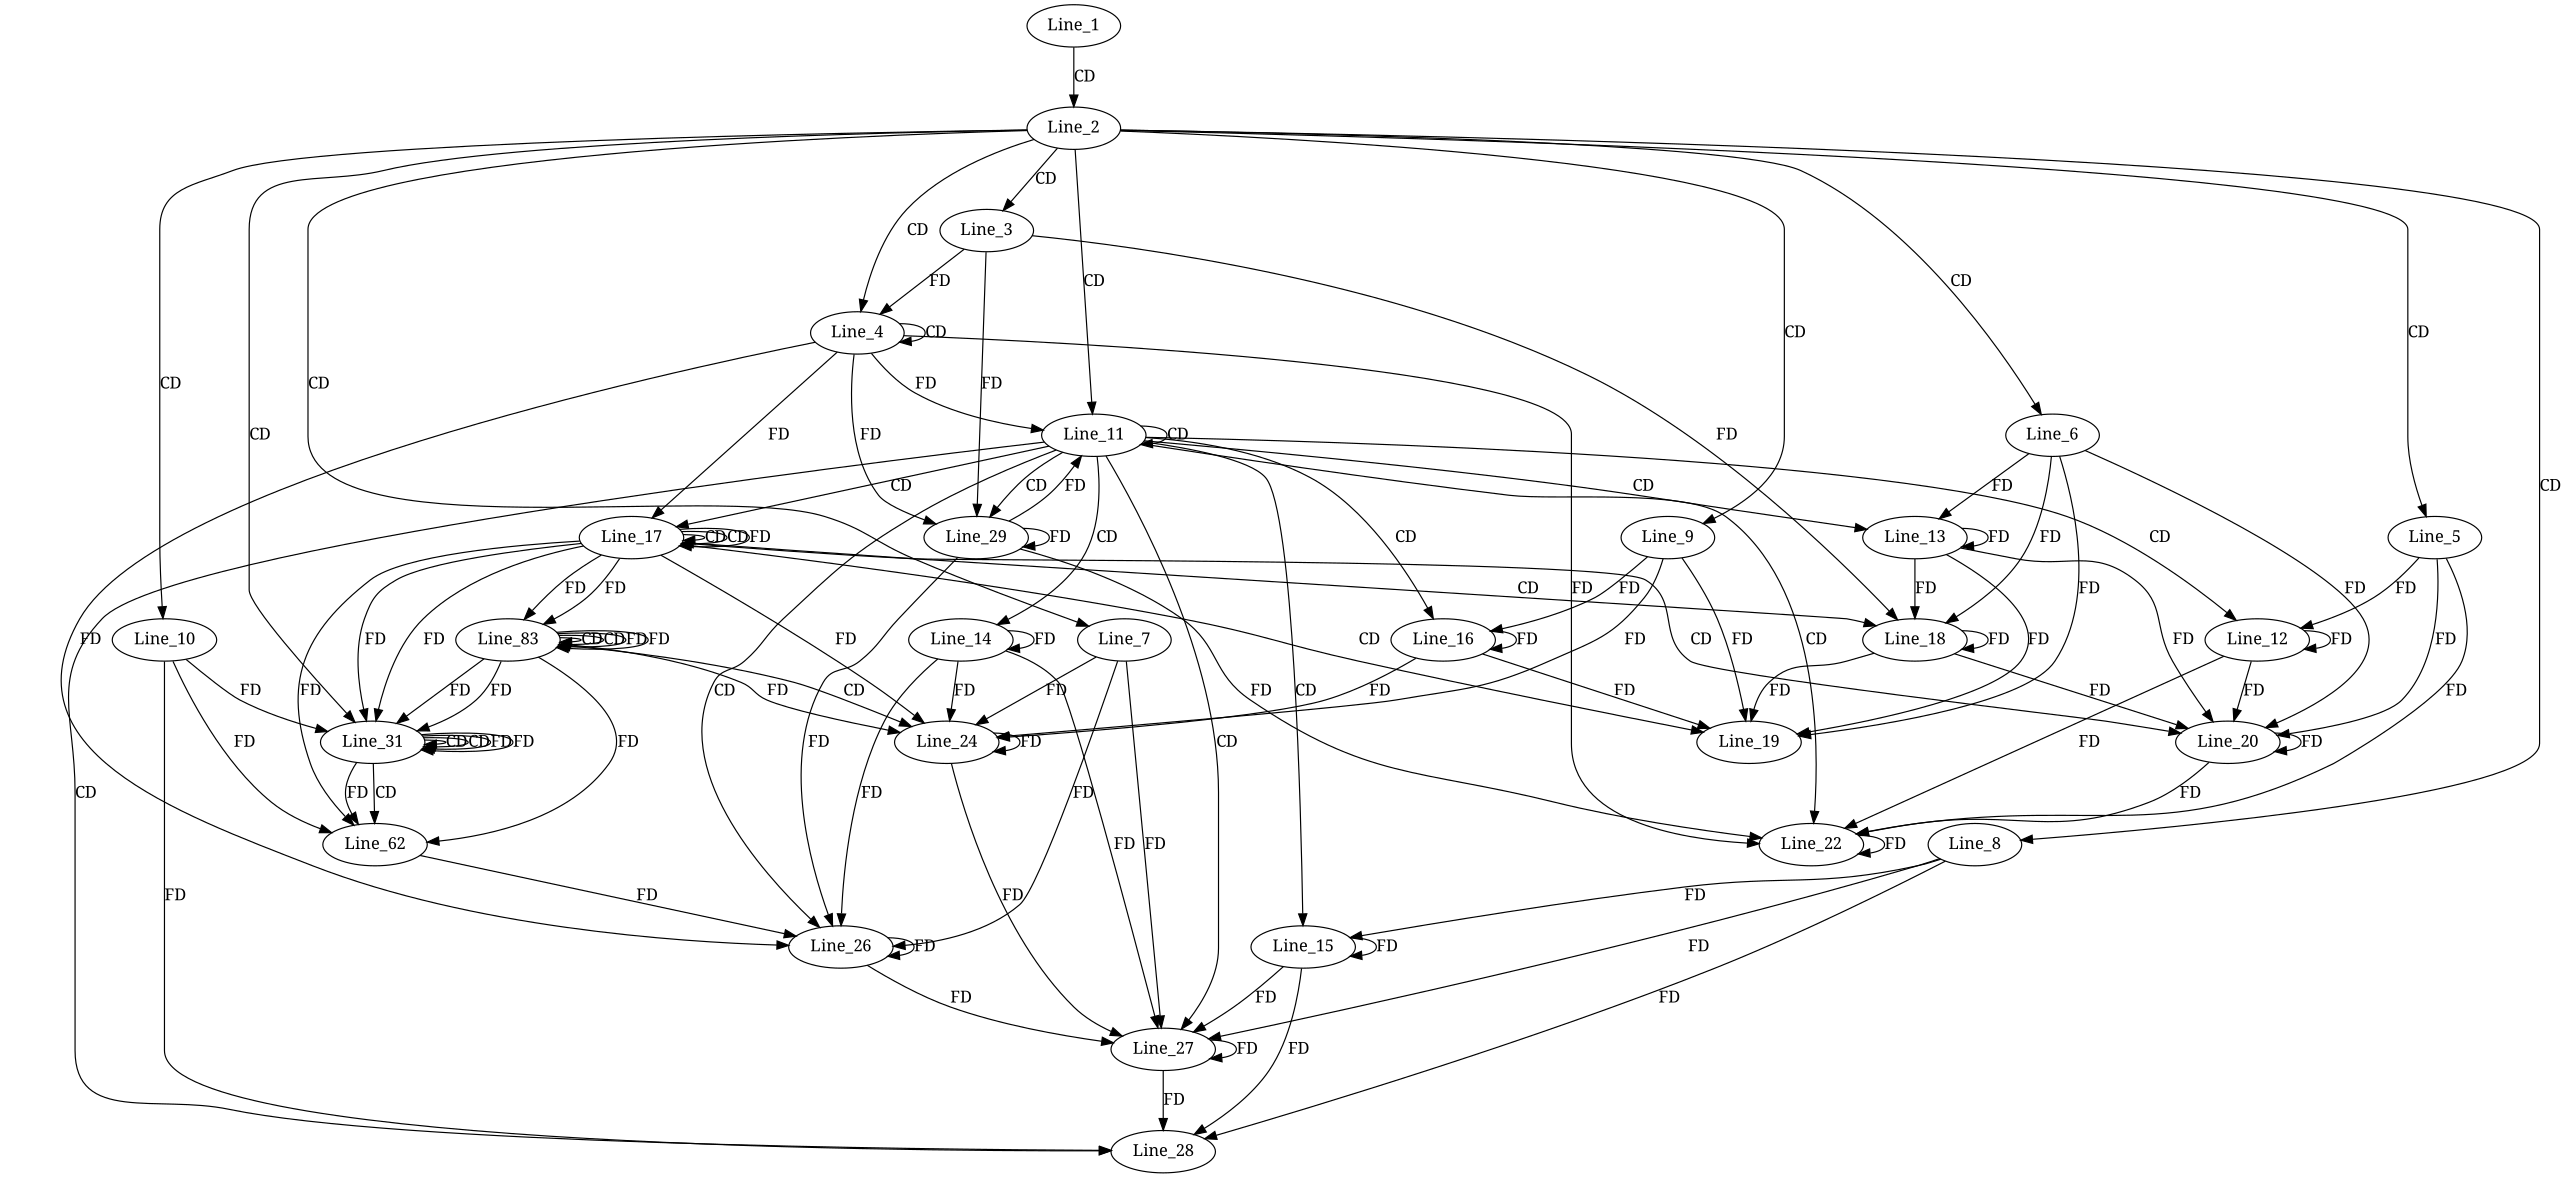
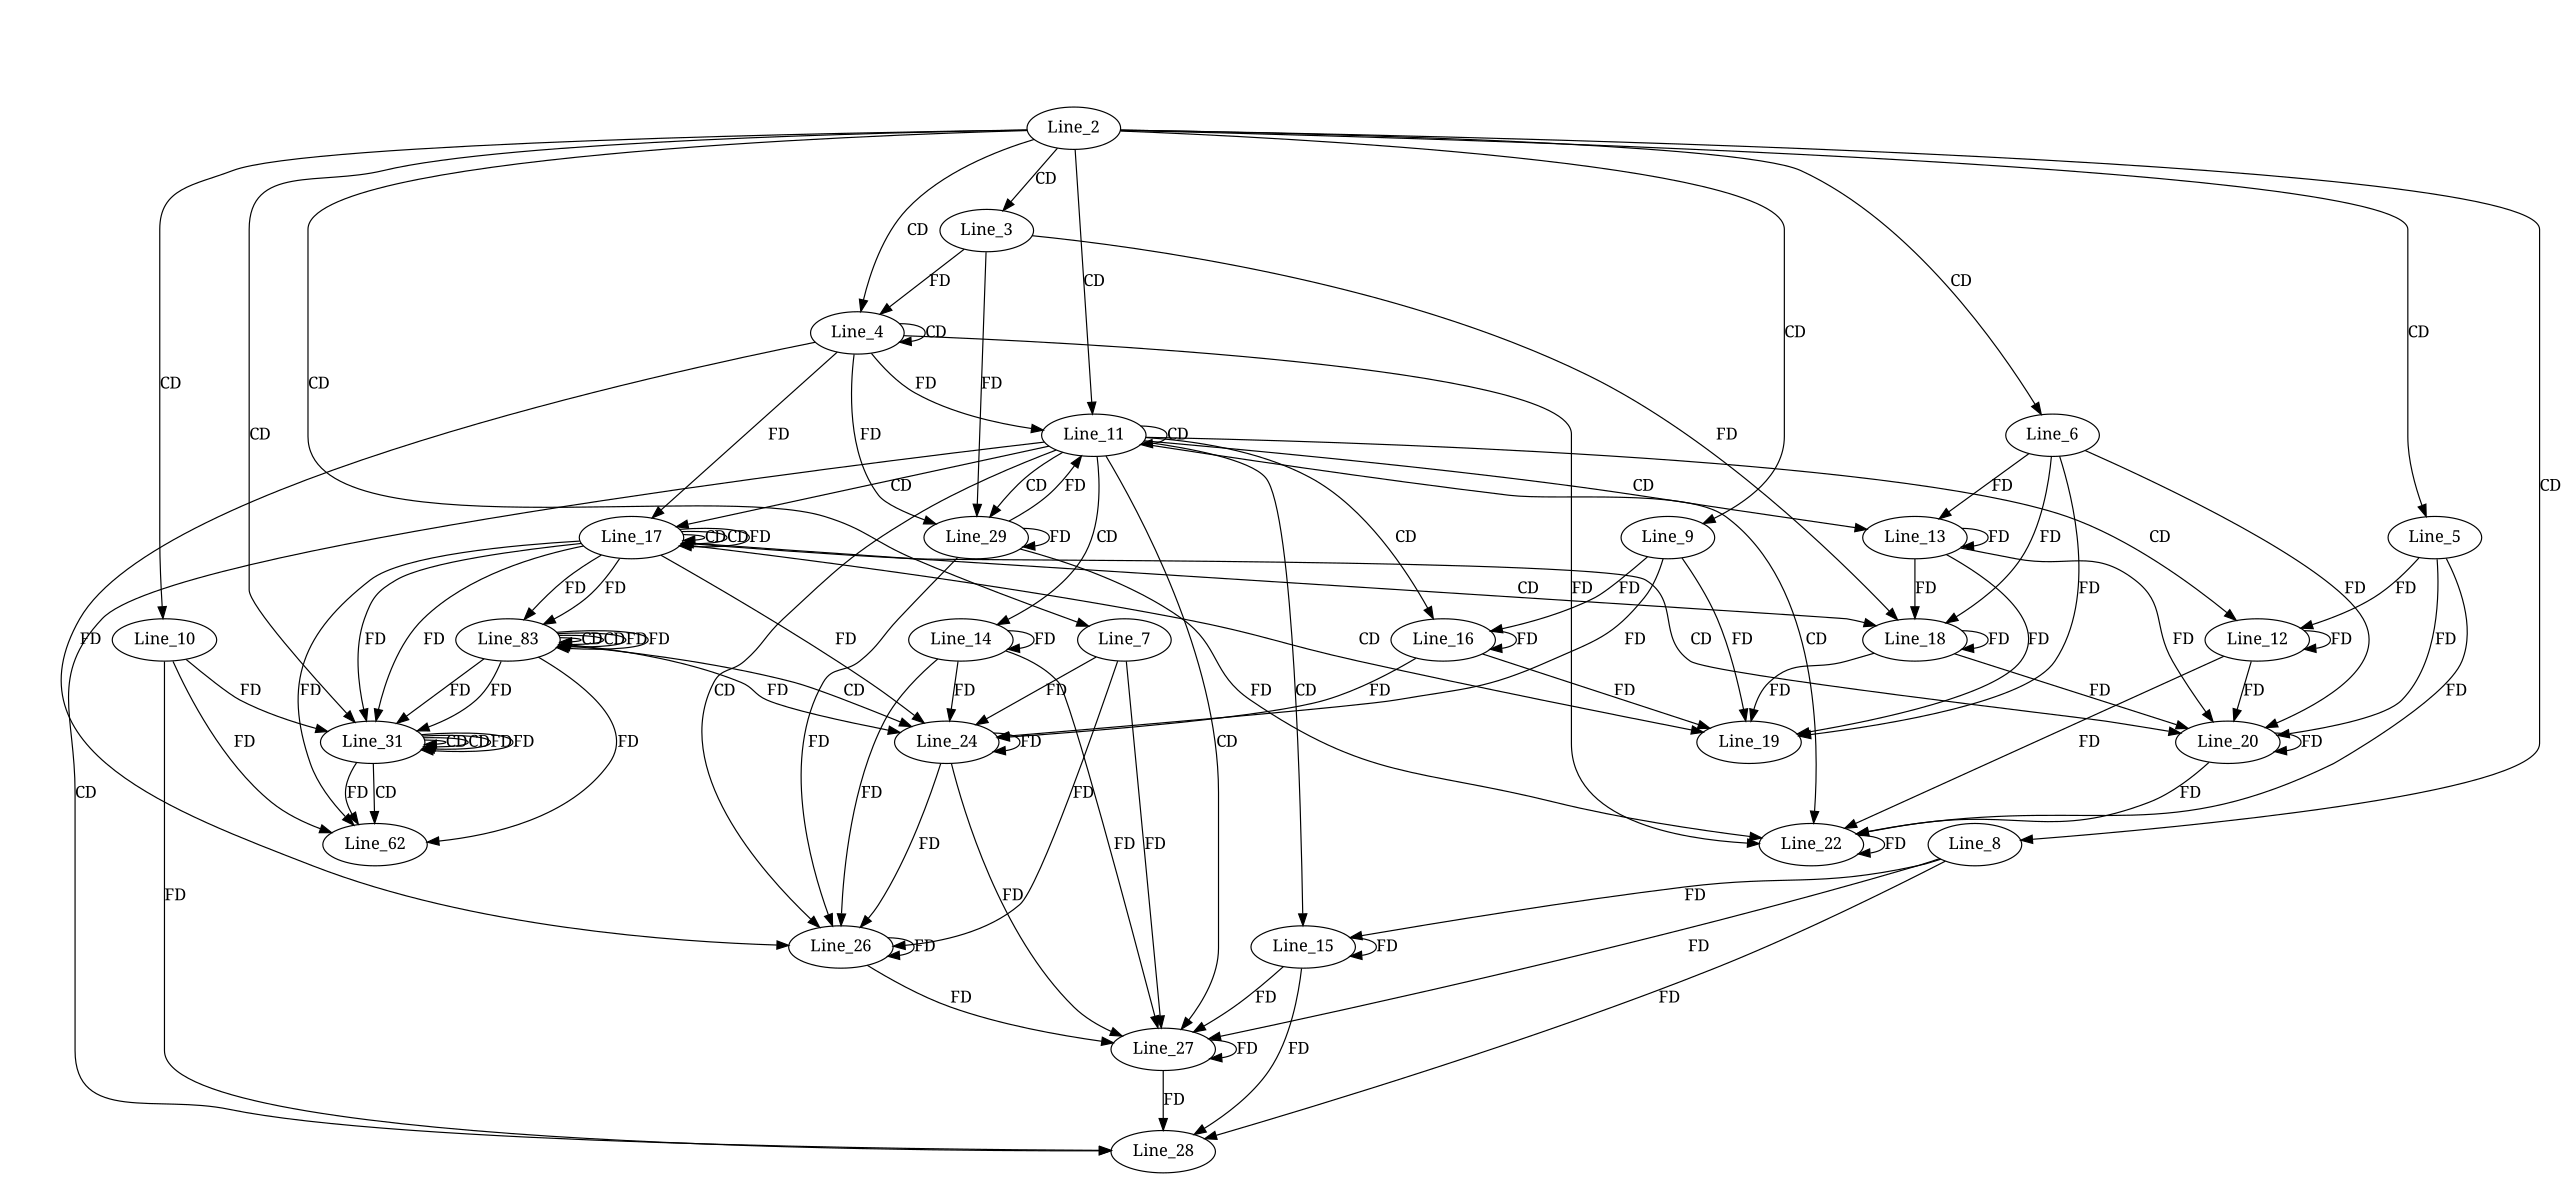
(1074, 26) -> none
(602, 895) -> (911, 844)
